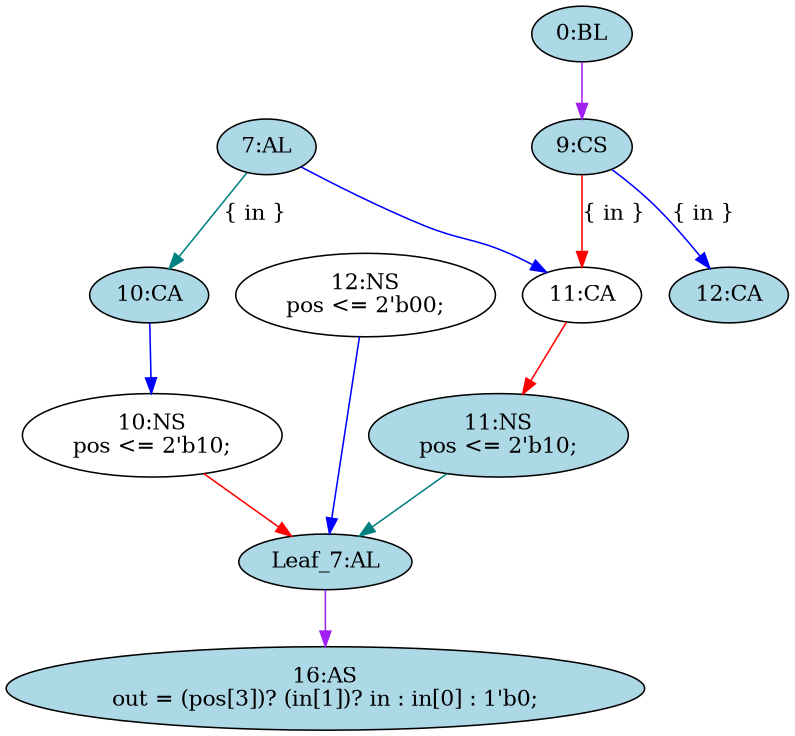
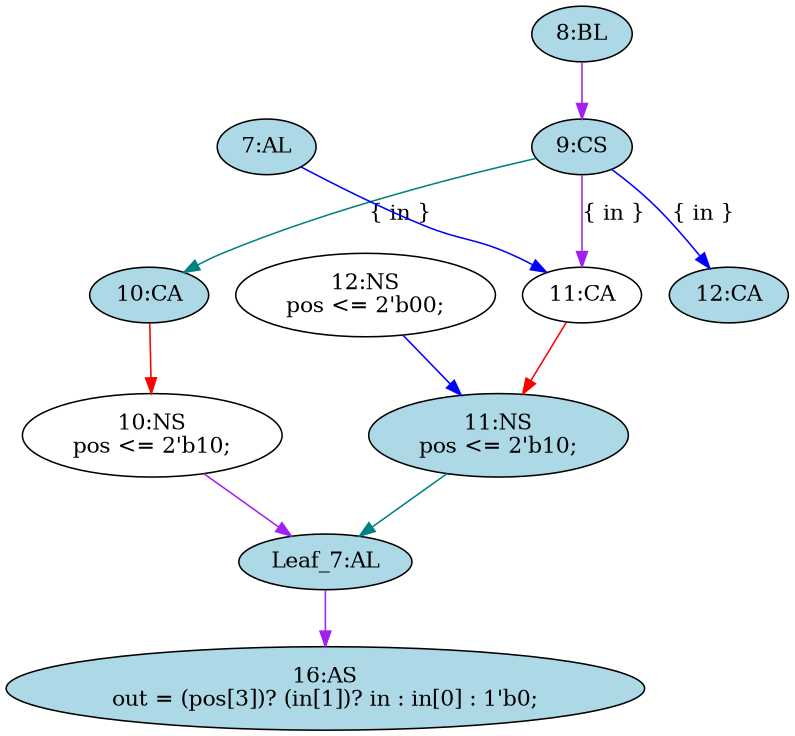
(582, 34) -> (582, 34)
(582, 213) -> (582, 213)
(213, 215) -> (356, 206)
(150, 350) -> (150, 350)
(346, 427) -> (427, 360)
(241, 500) -> (241, 500)
